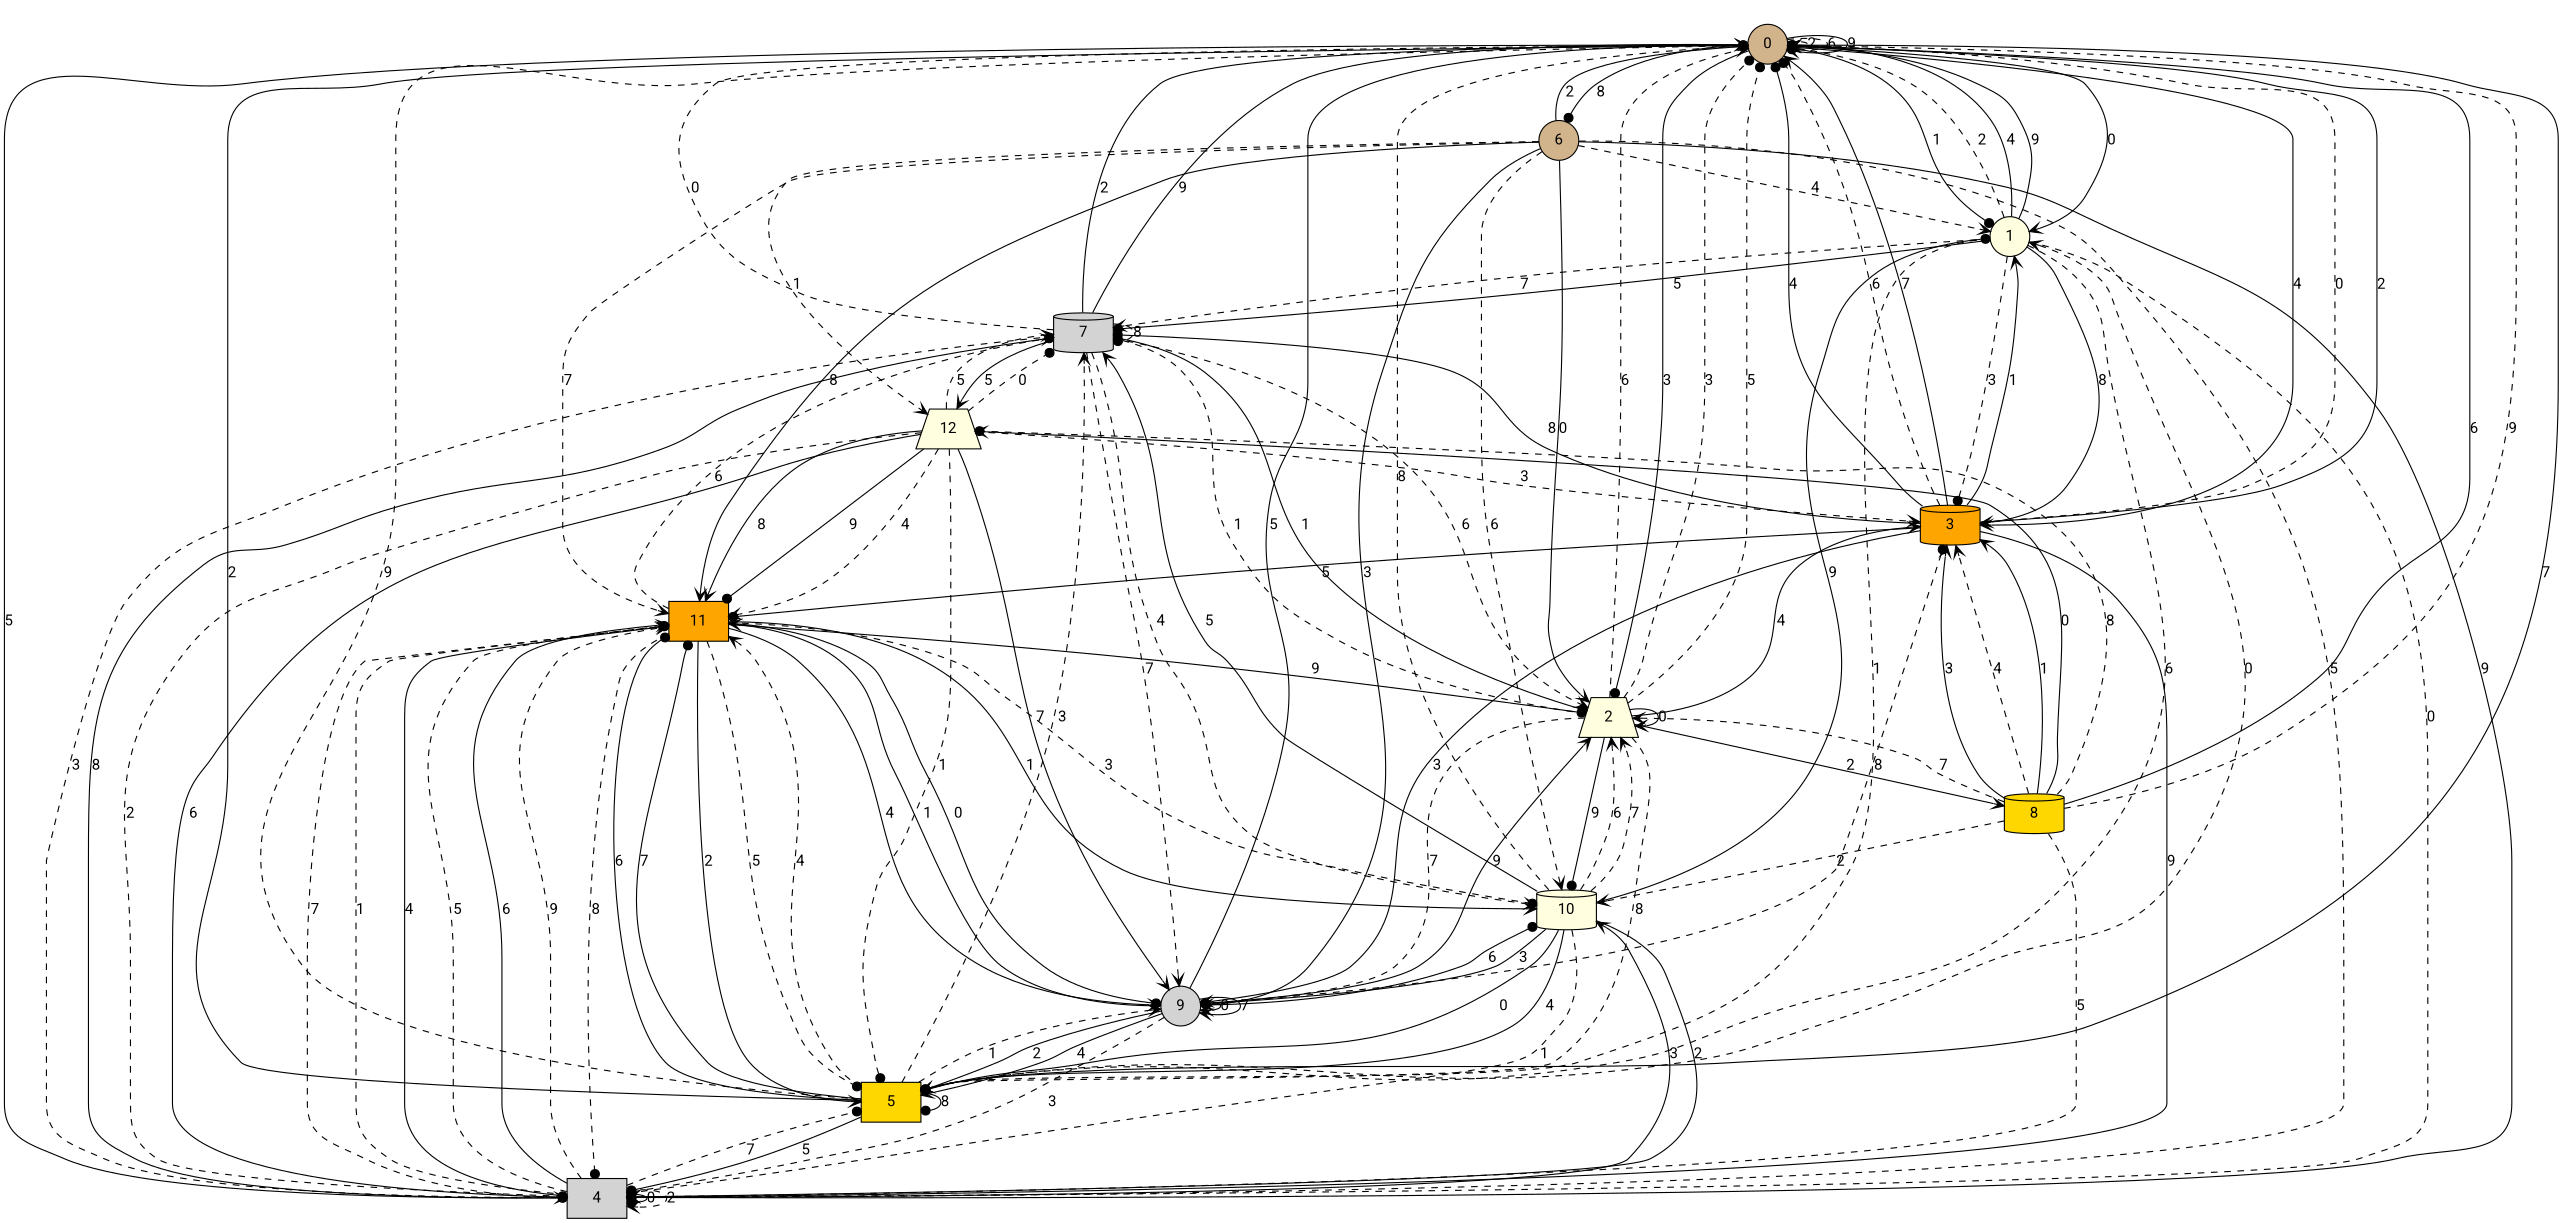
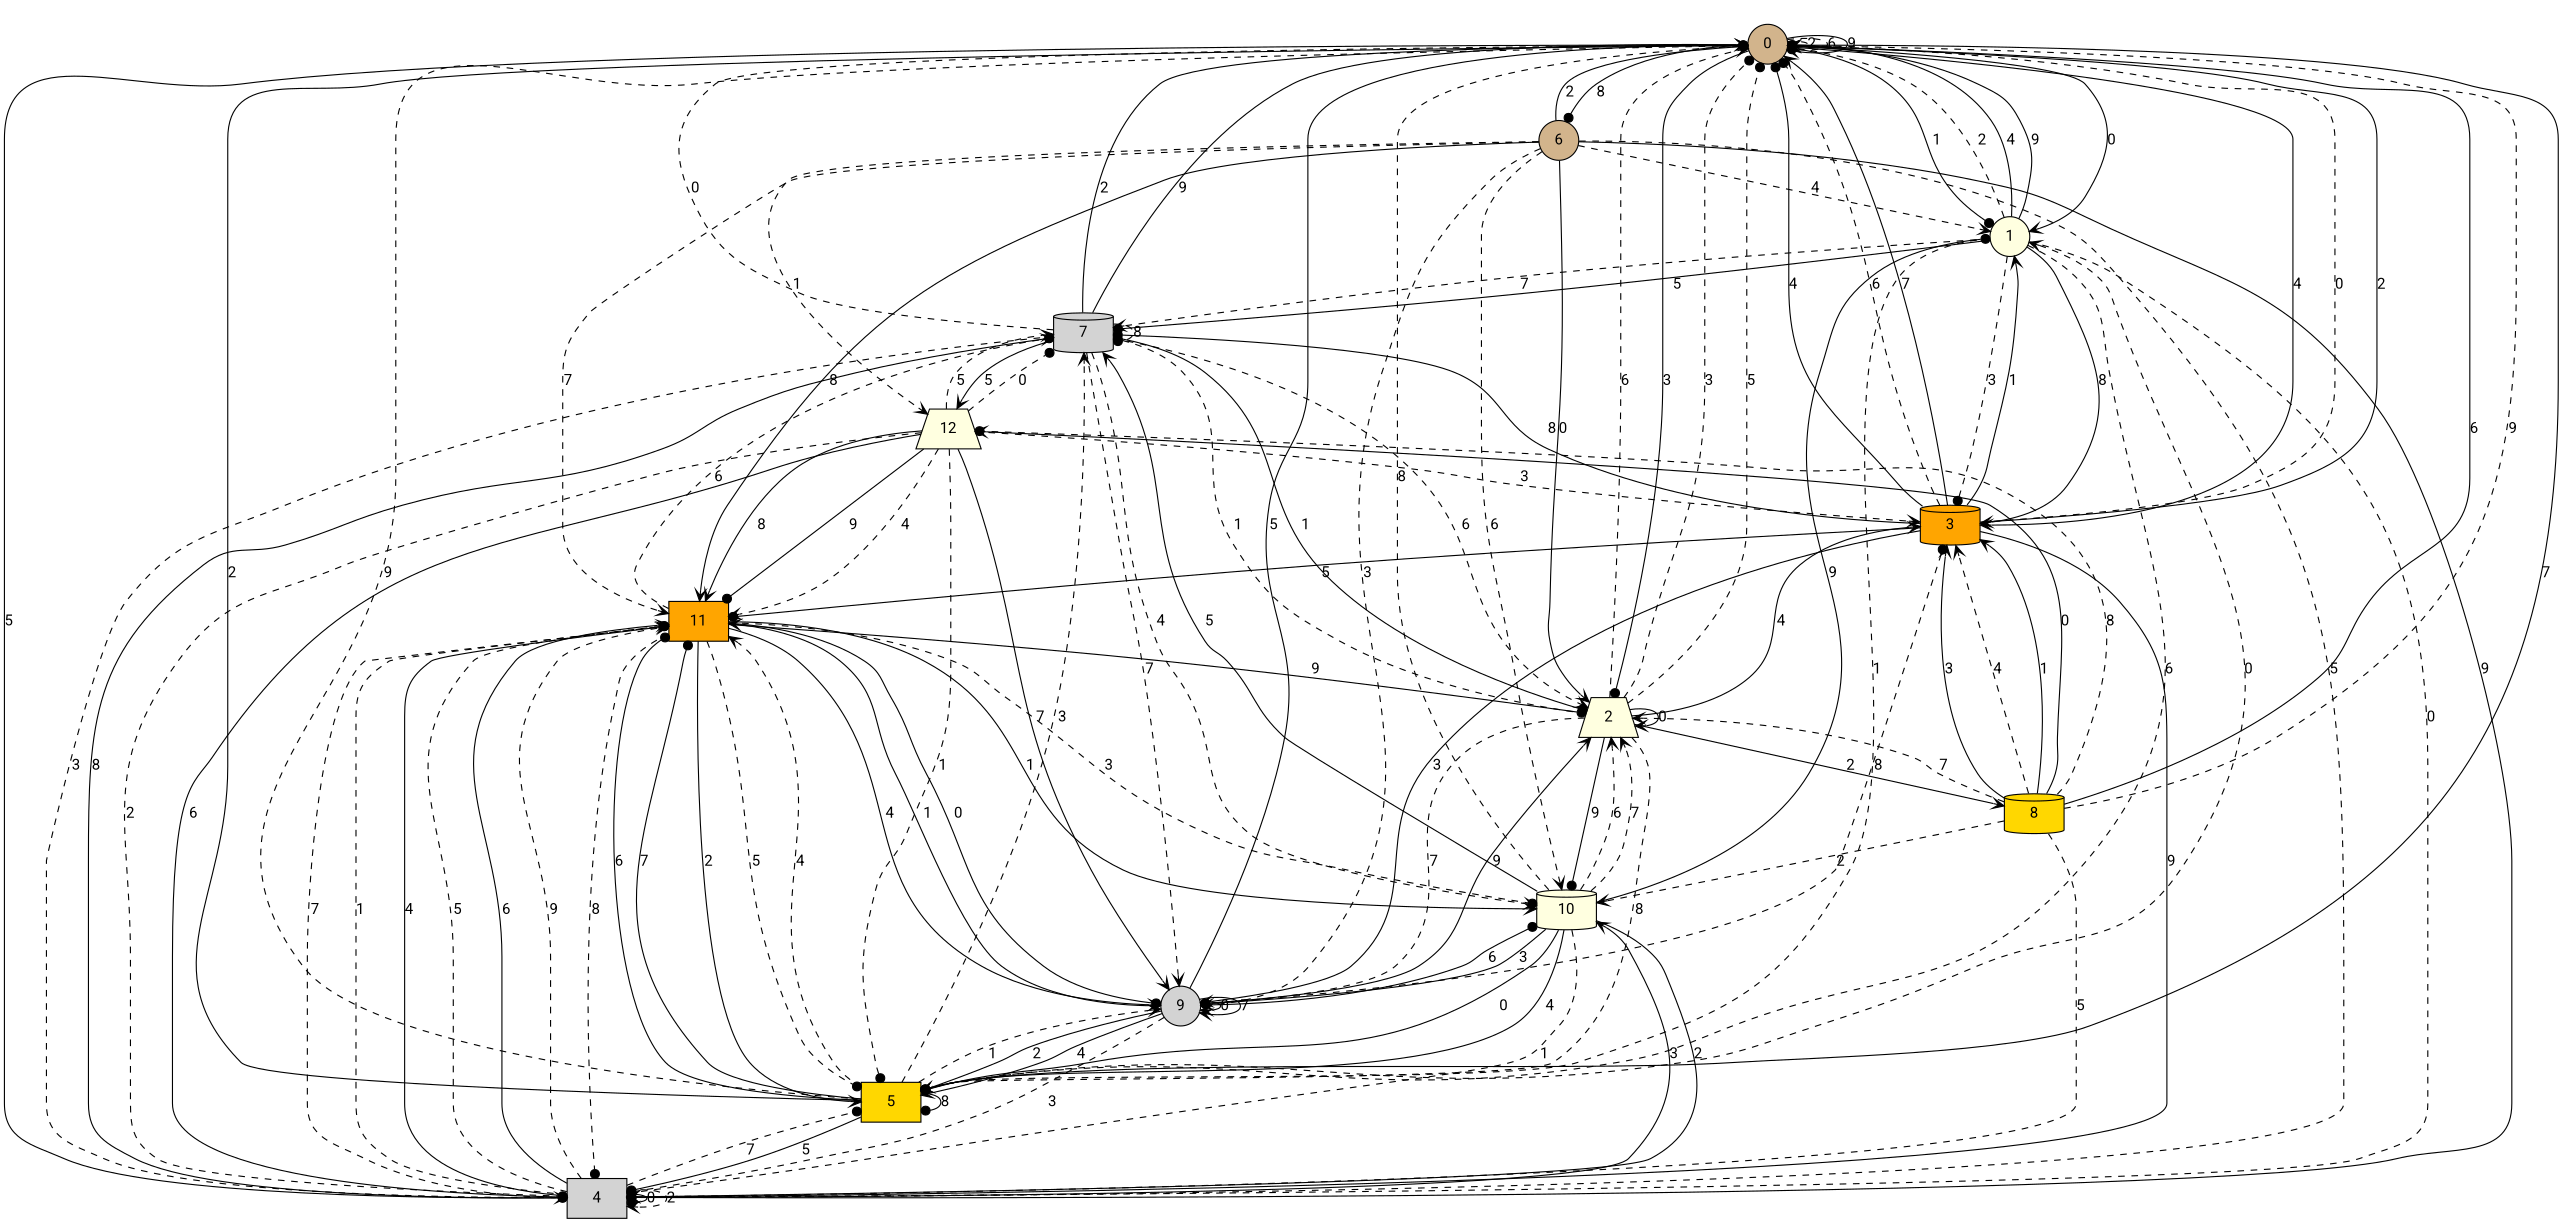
(1365, 590) -> (1365, 590)
